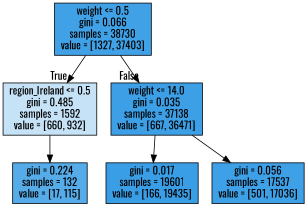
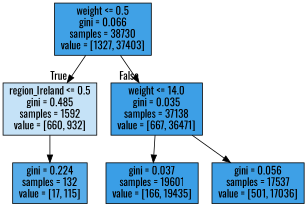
(152, 183) -> (152, 183)
